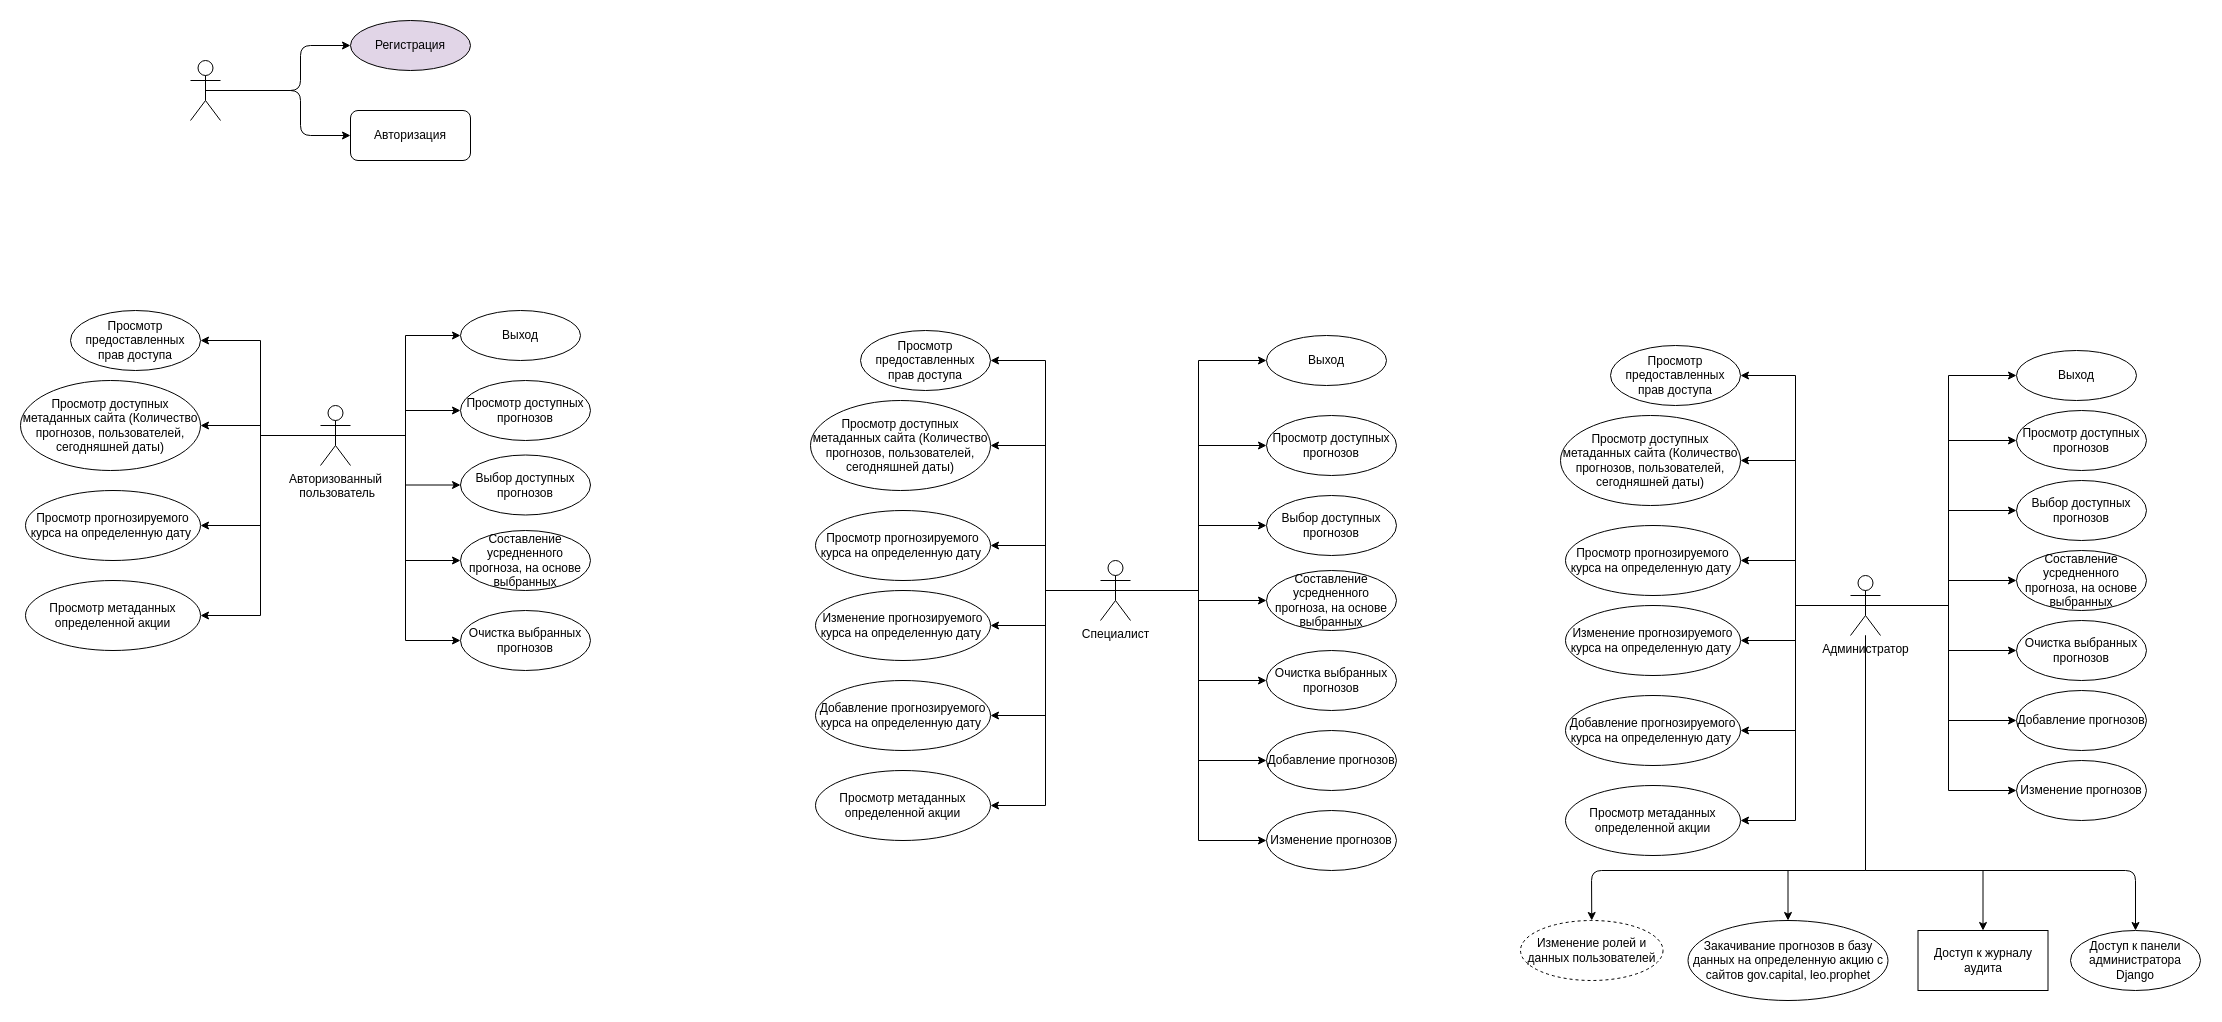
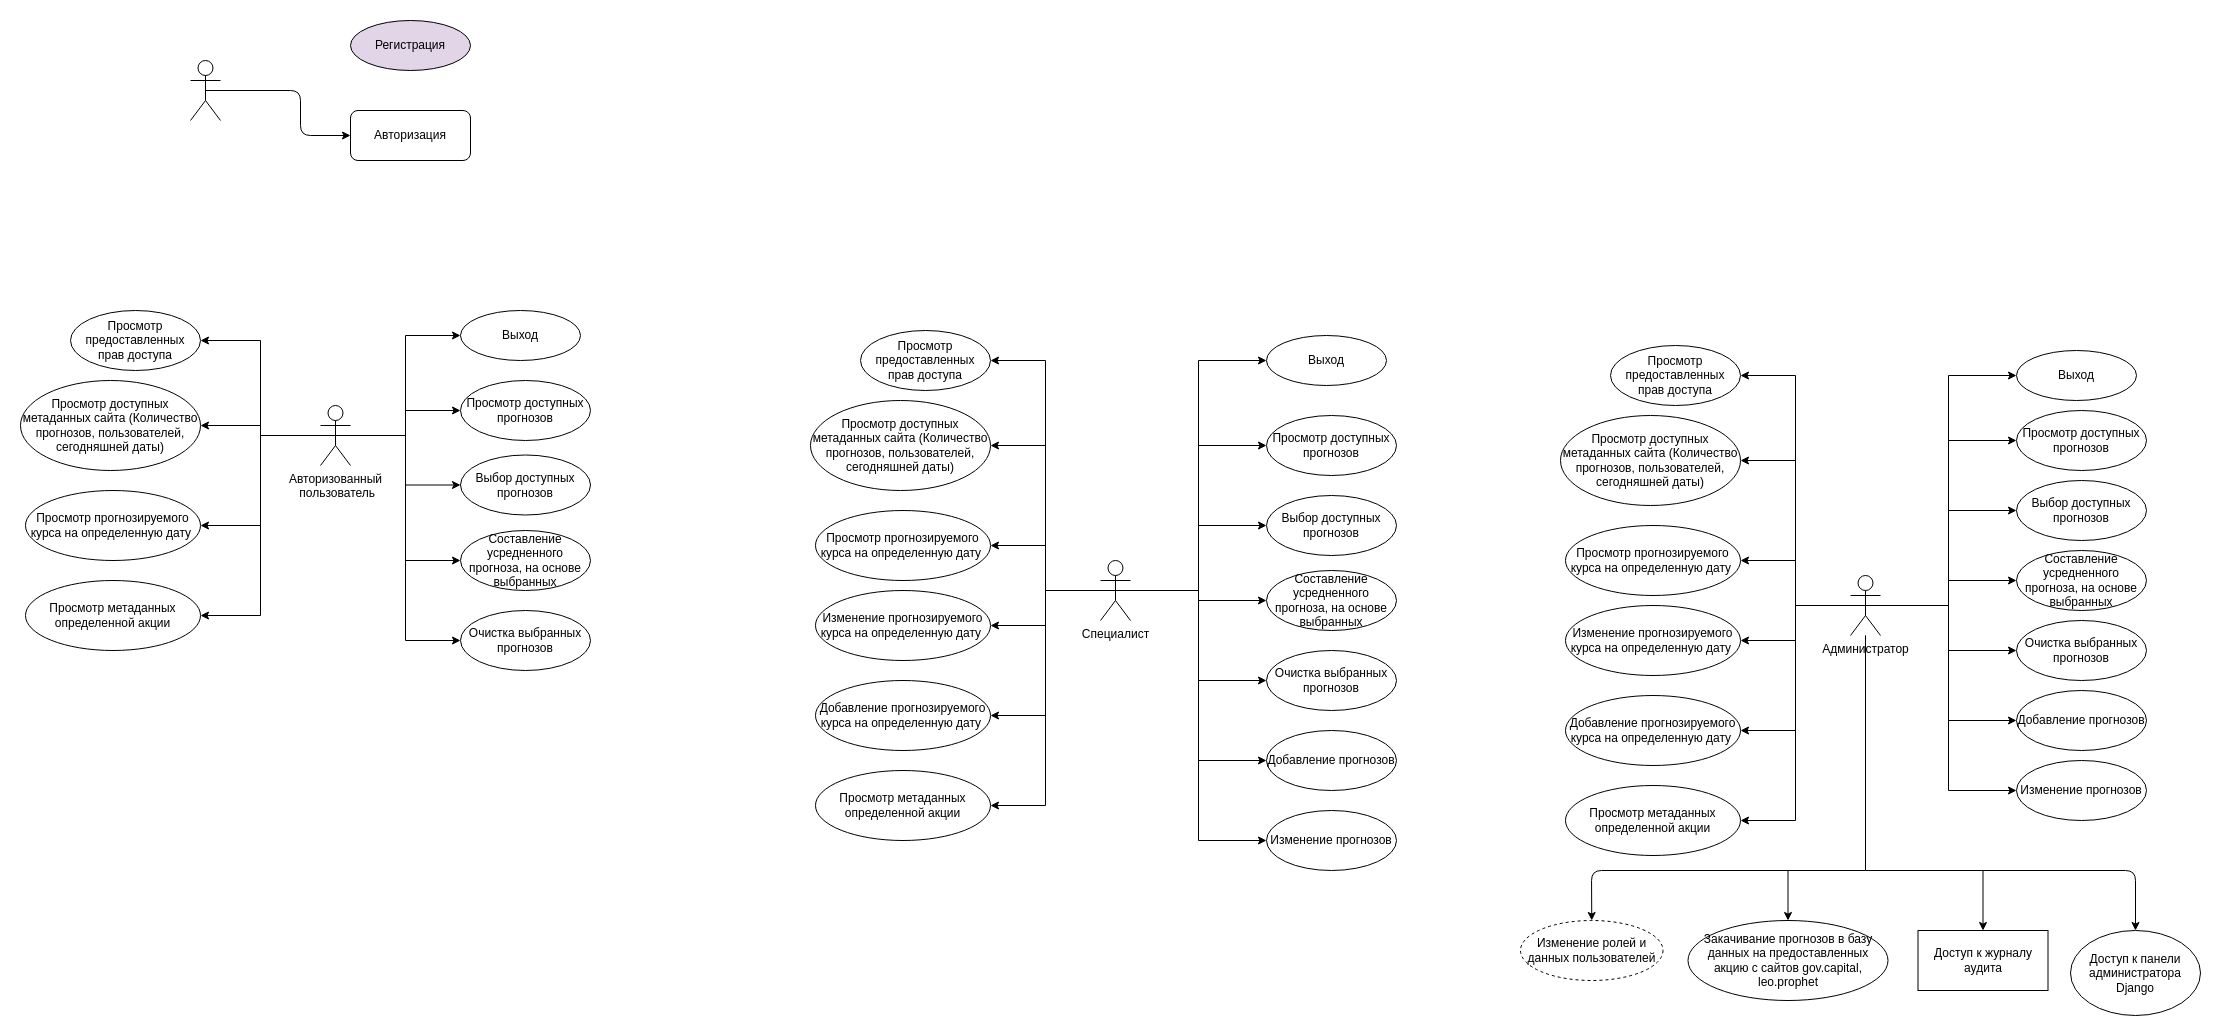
(304, 47) -> none
(1789, 961) -> (1789, 961)
(2136, 961) -> (2136, 973)
